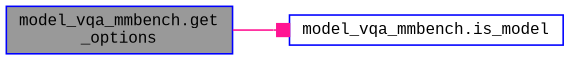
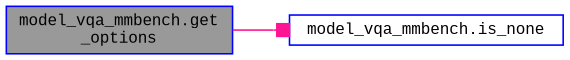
(426, 30) -> (426, 30)
